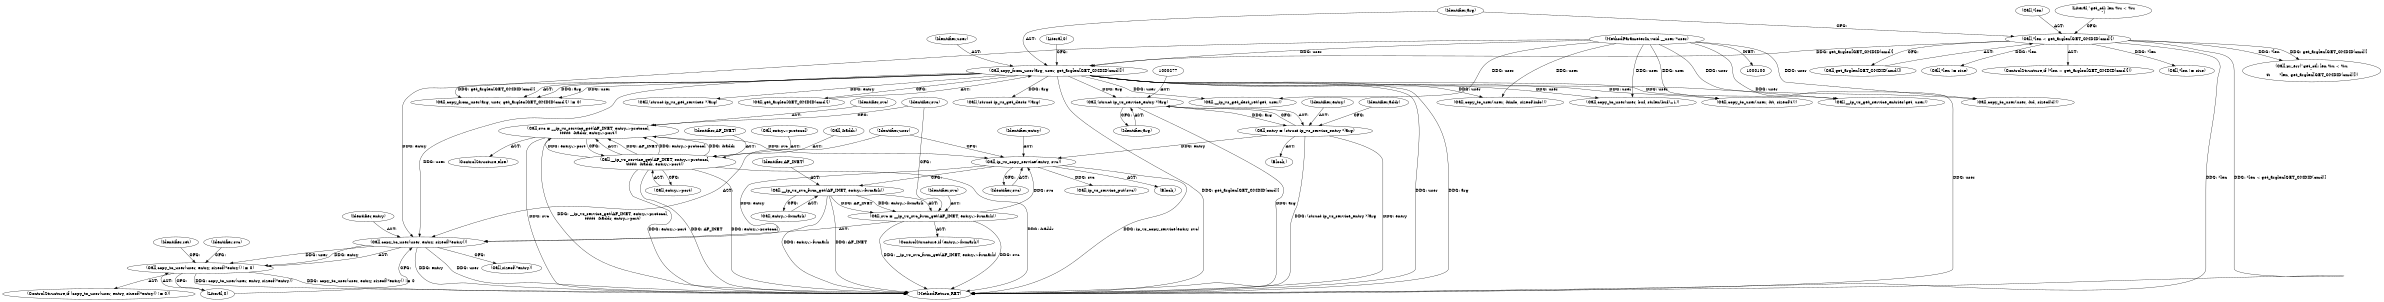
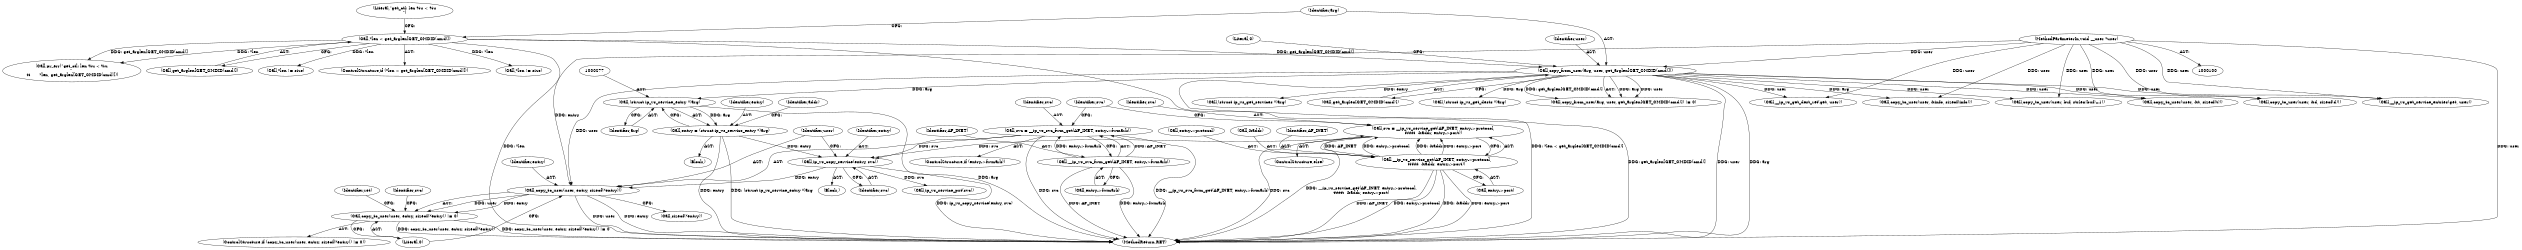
(2033, 11) -> none
(1749, 52) -> (2185, 52)
(1470, 90) -> (1839, 90)
(935, 175) -> (1100, 143)
